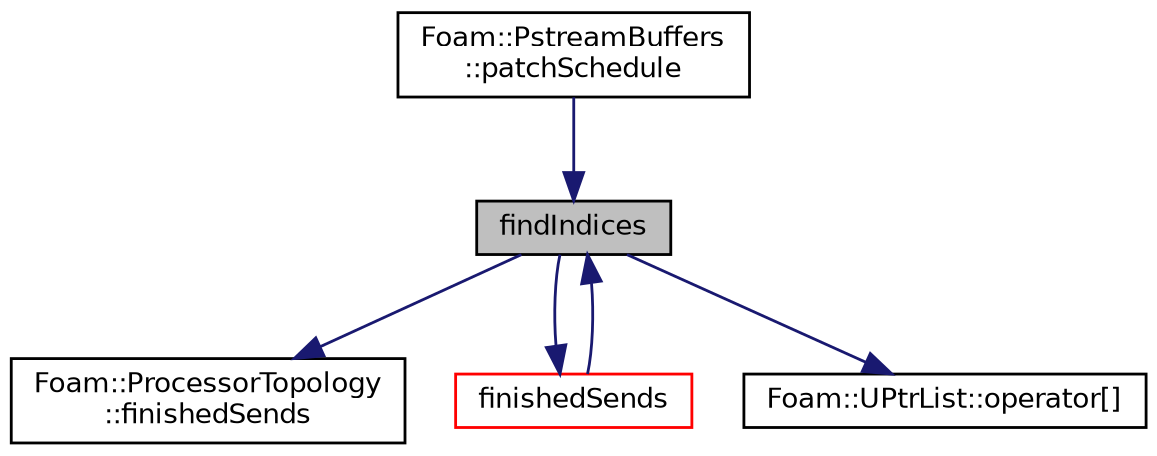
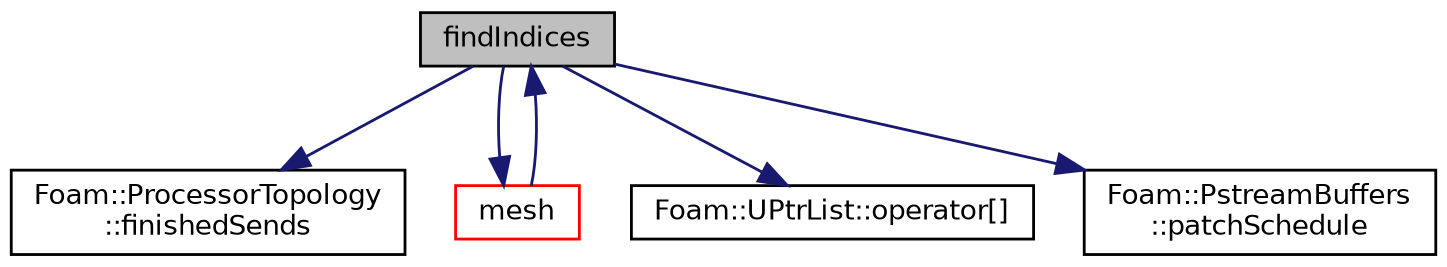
(574, 135) -> (836, 114)
(574, 401) -> (518, 212)
